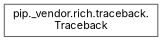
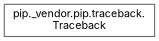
(81, 20) -> (79, 20)
